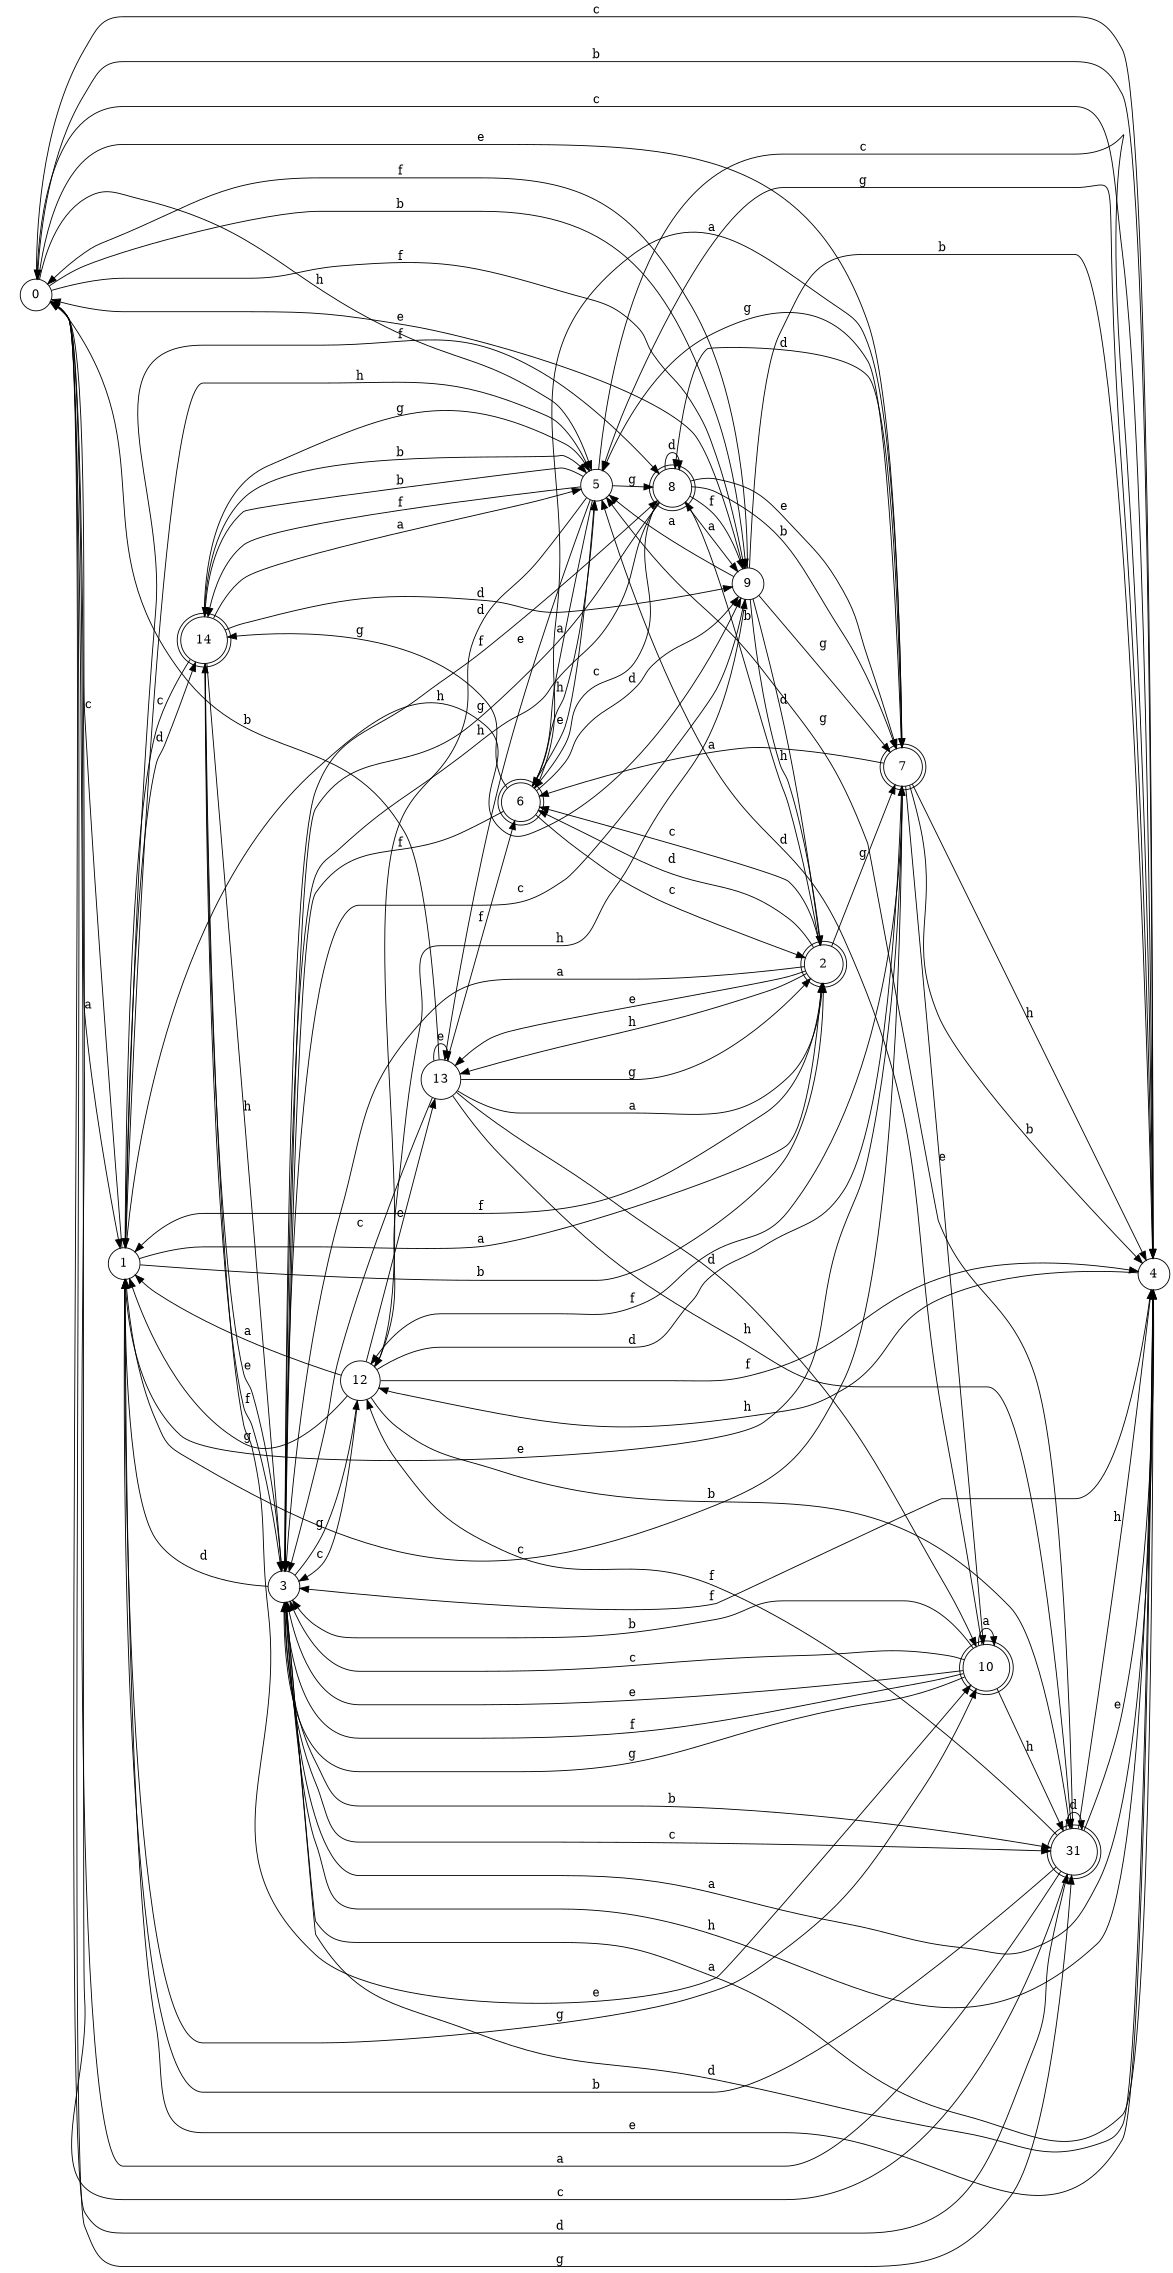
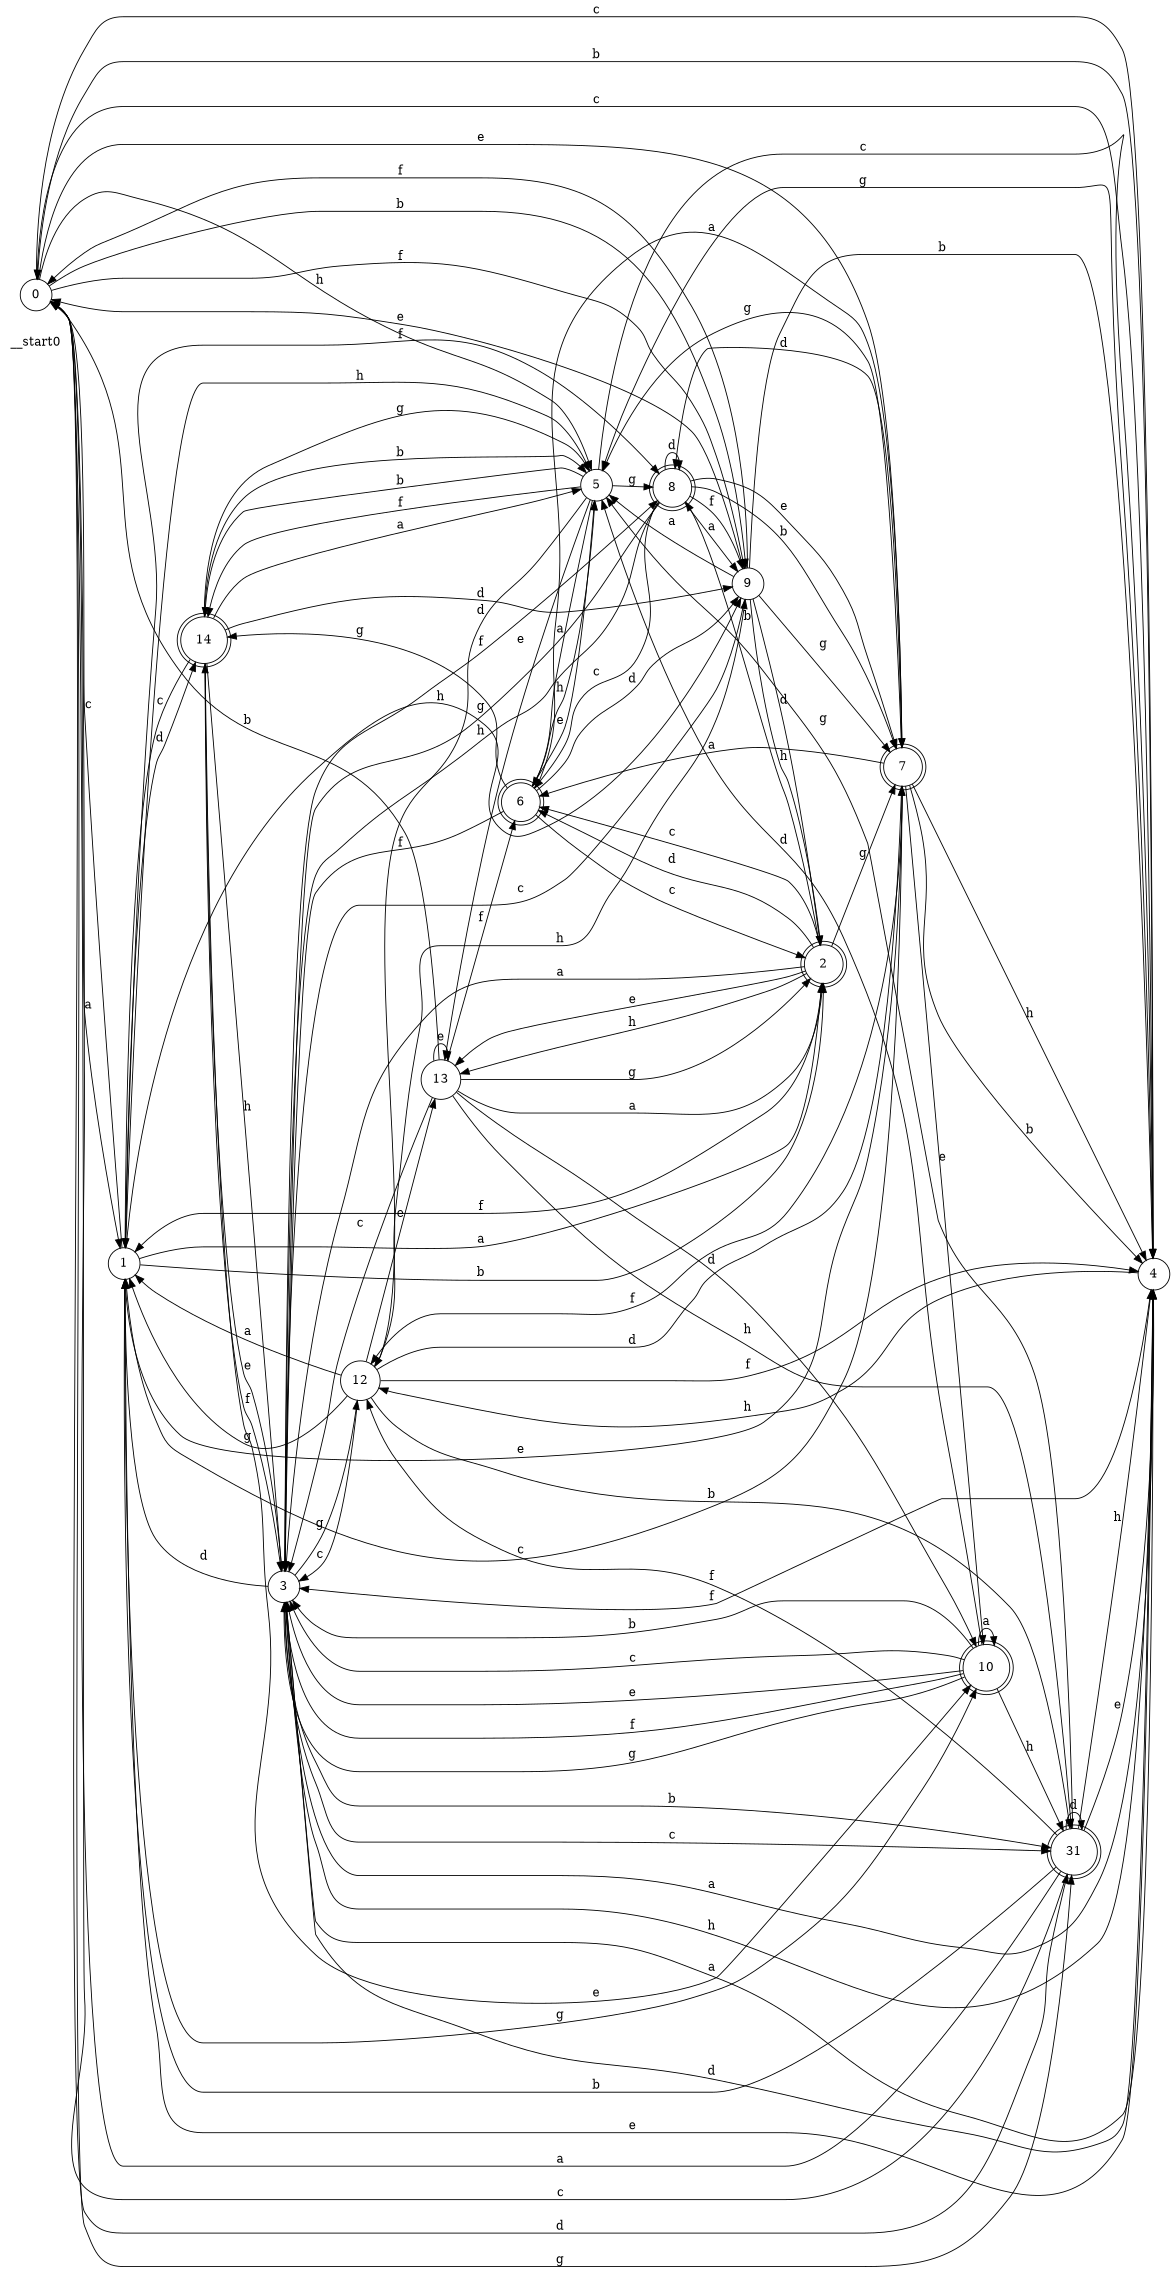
none -> (36, 343)
